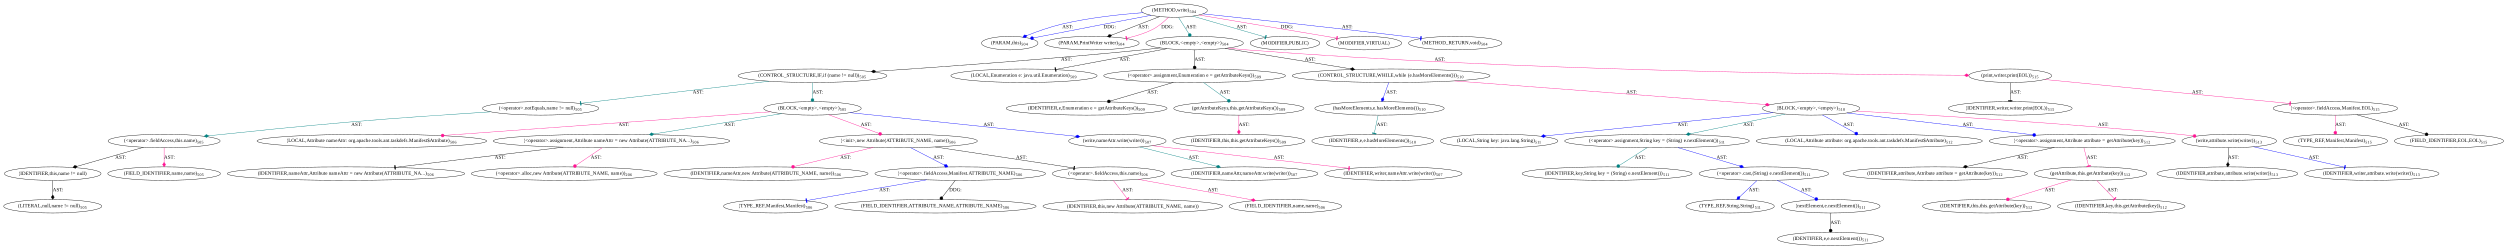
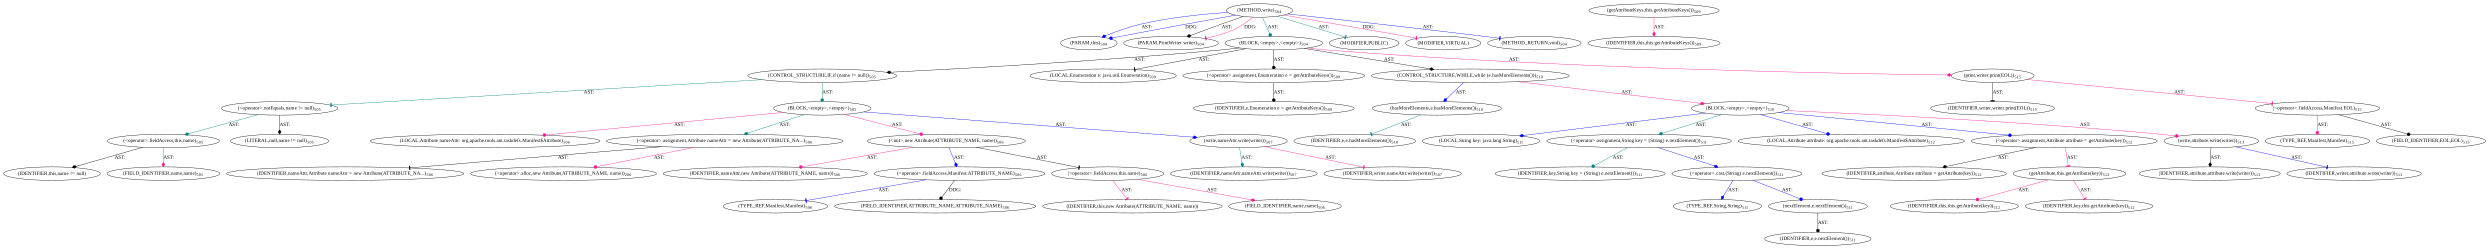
(1216, 91) -> none
(53, 188) -> (280, 122)
